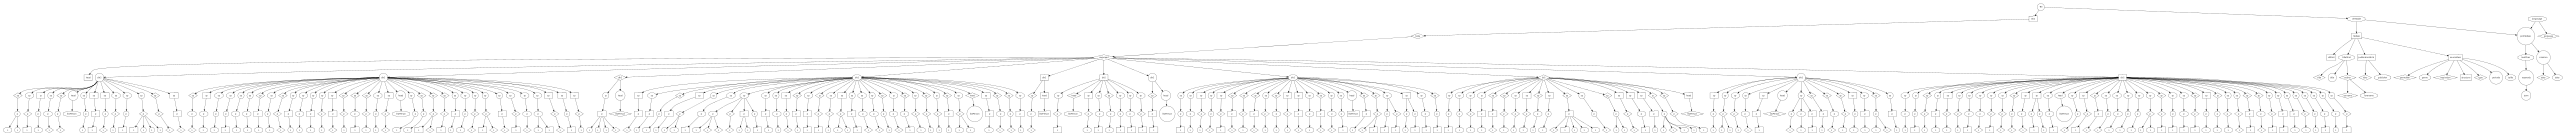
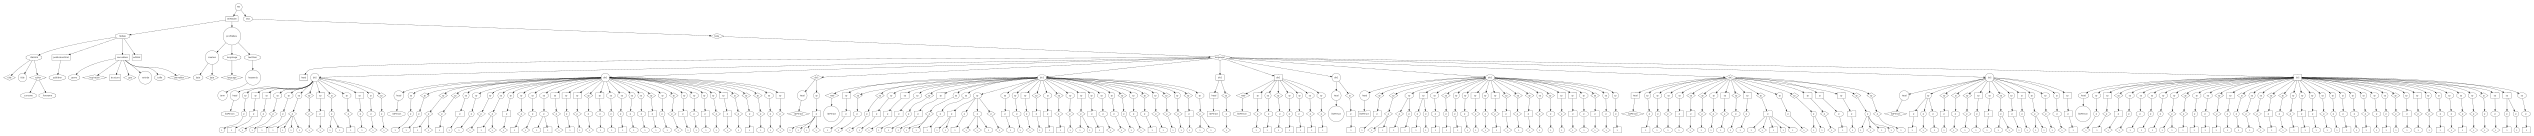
(2033, 19) -> (248, 19)
(2356, 19) -> (232, 19)
(2534, 24) -> (232, 49)
(2356, 36) -> (123, 36)
(2365, 78) -> none
(2348, 96) -> (28, 96)
